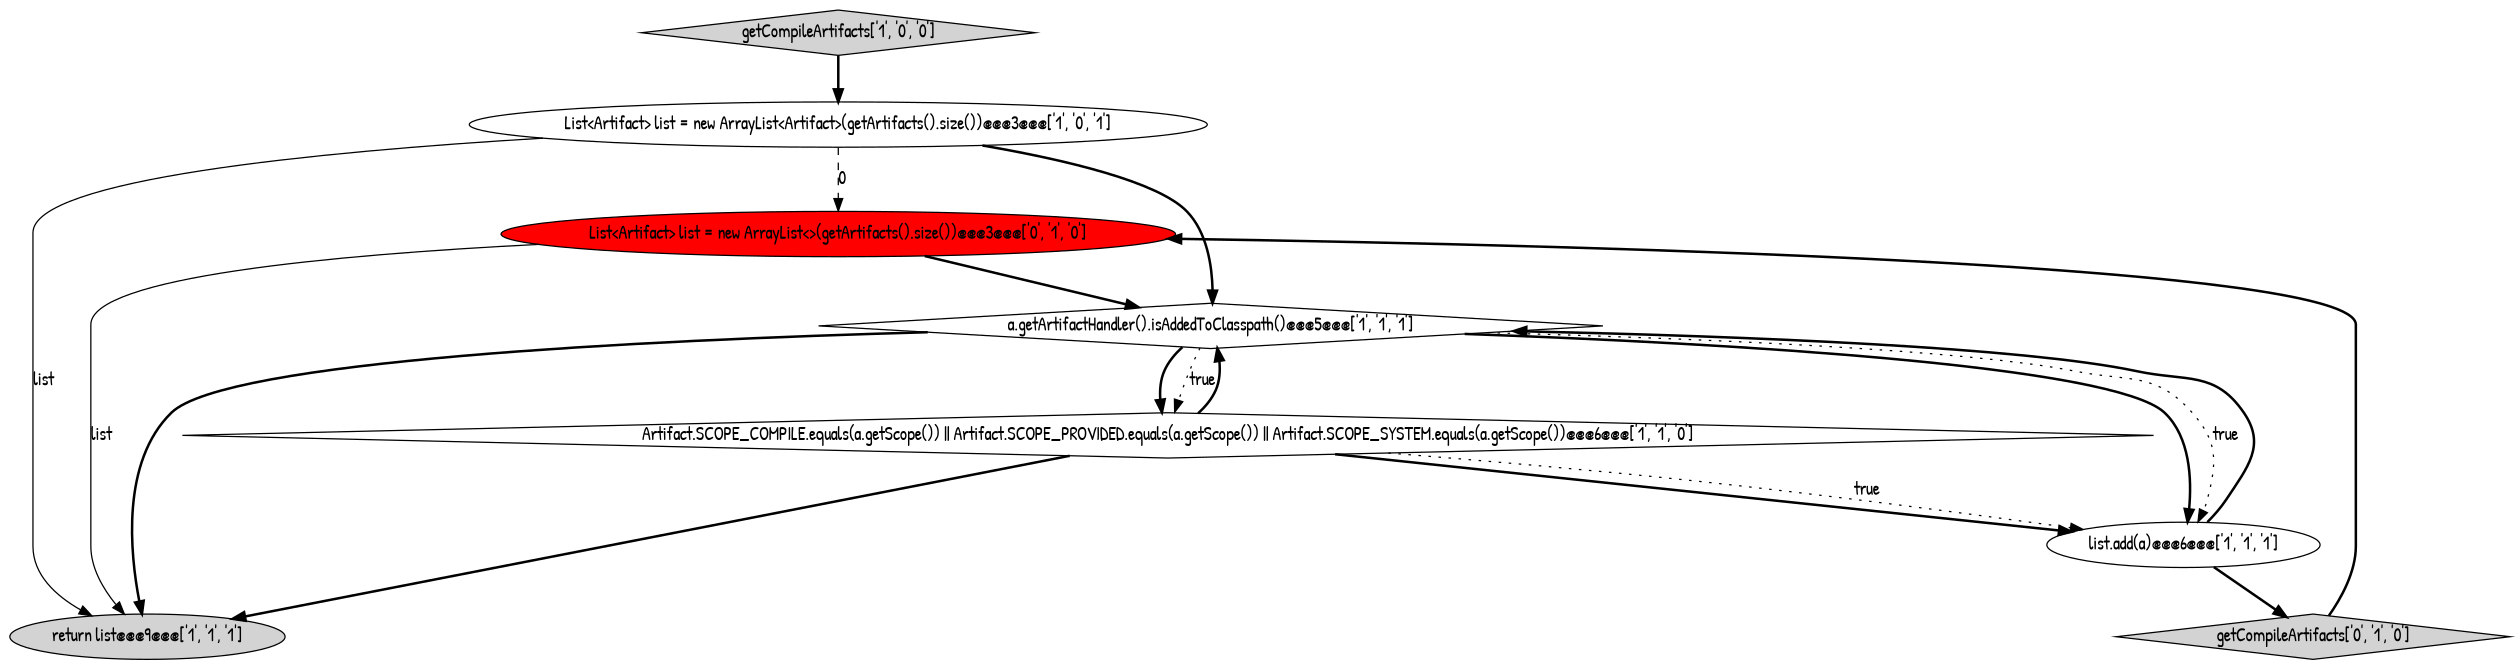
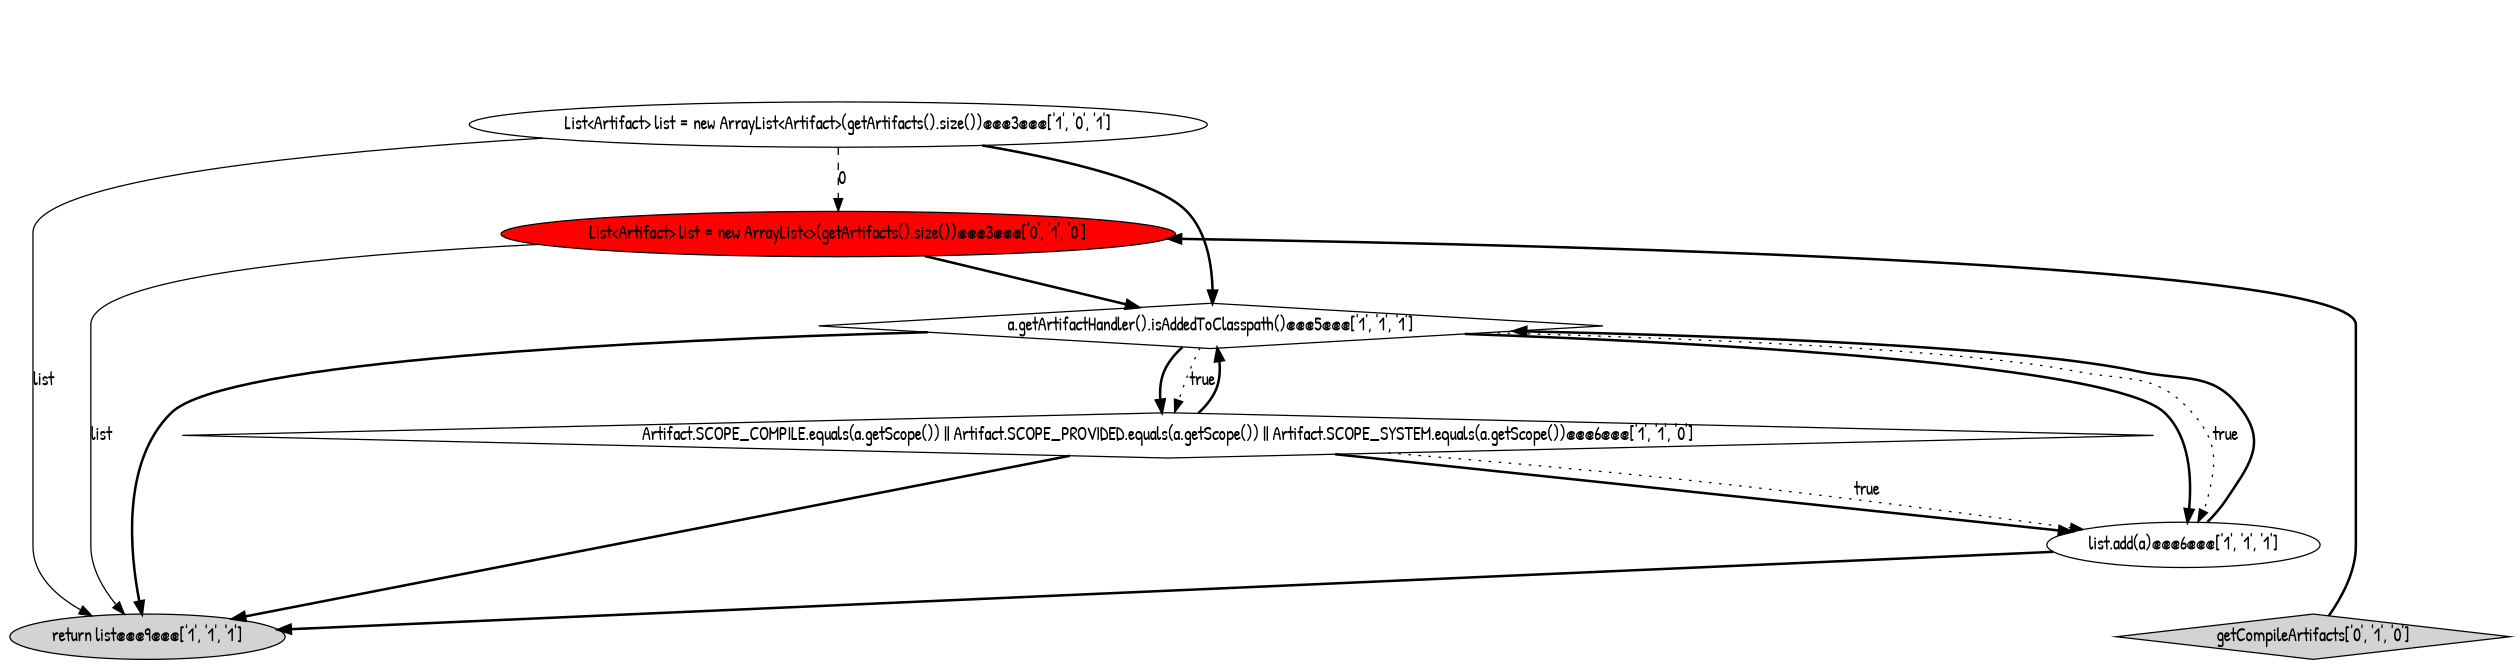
(838, 33) -> none
(2245, 588) -> (1172, 590)
